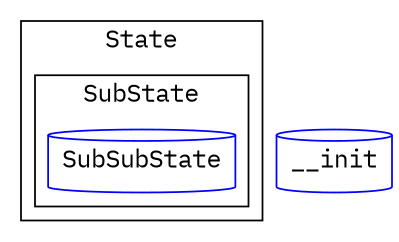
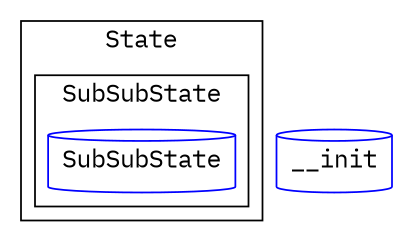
(142, 95) -> (142, 95)
